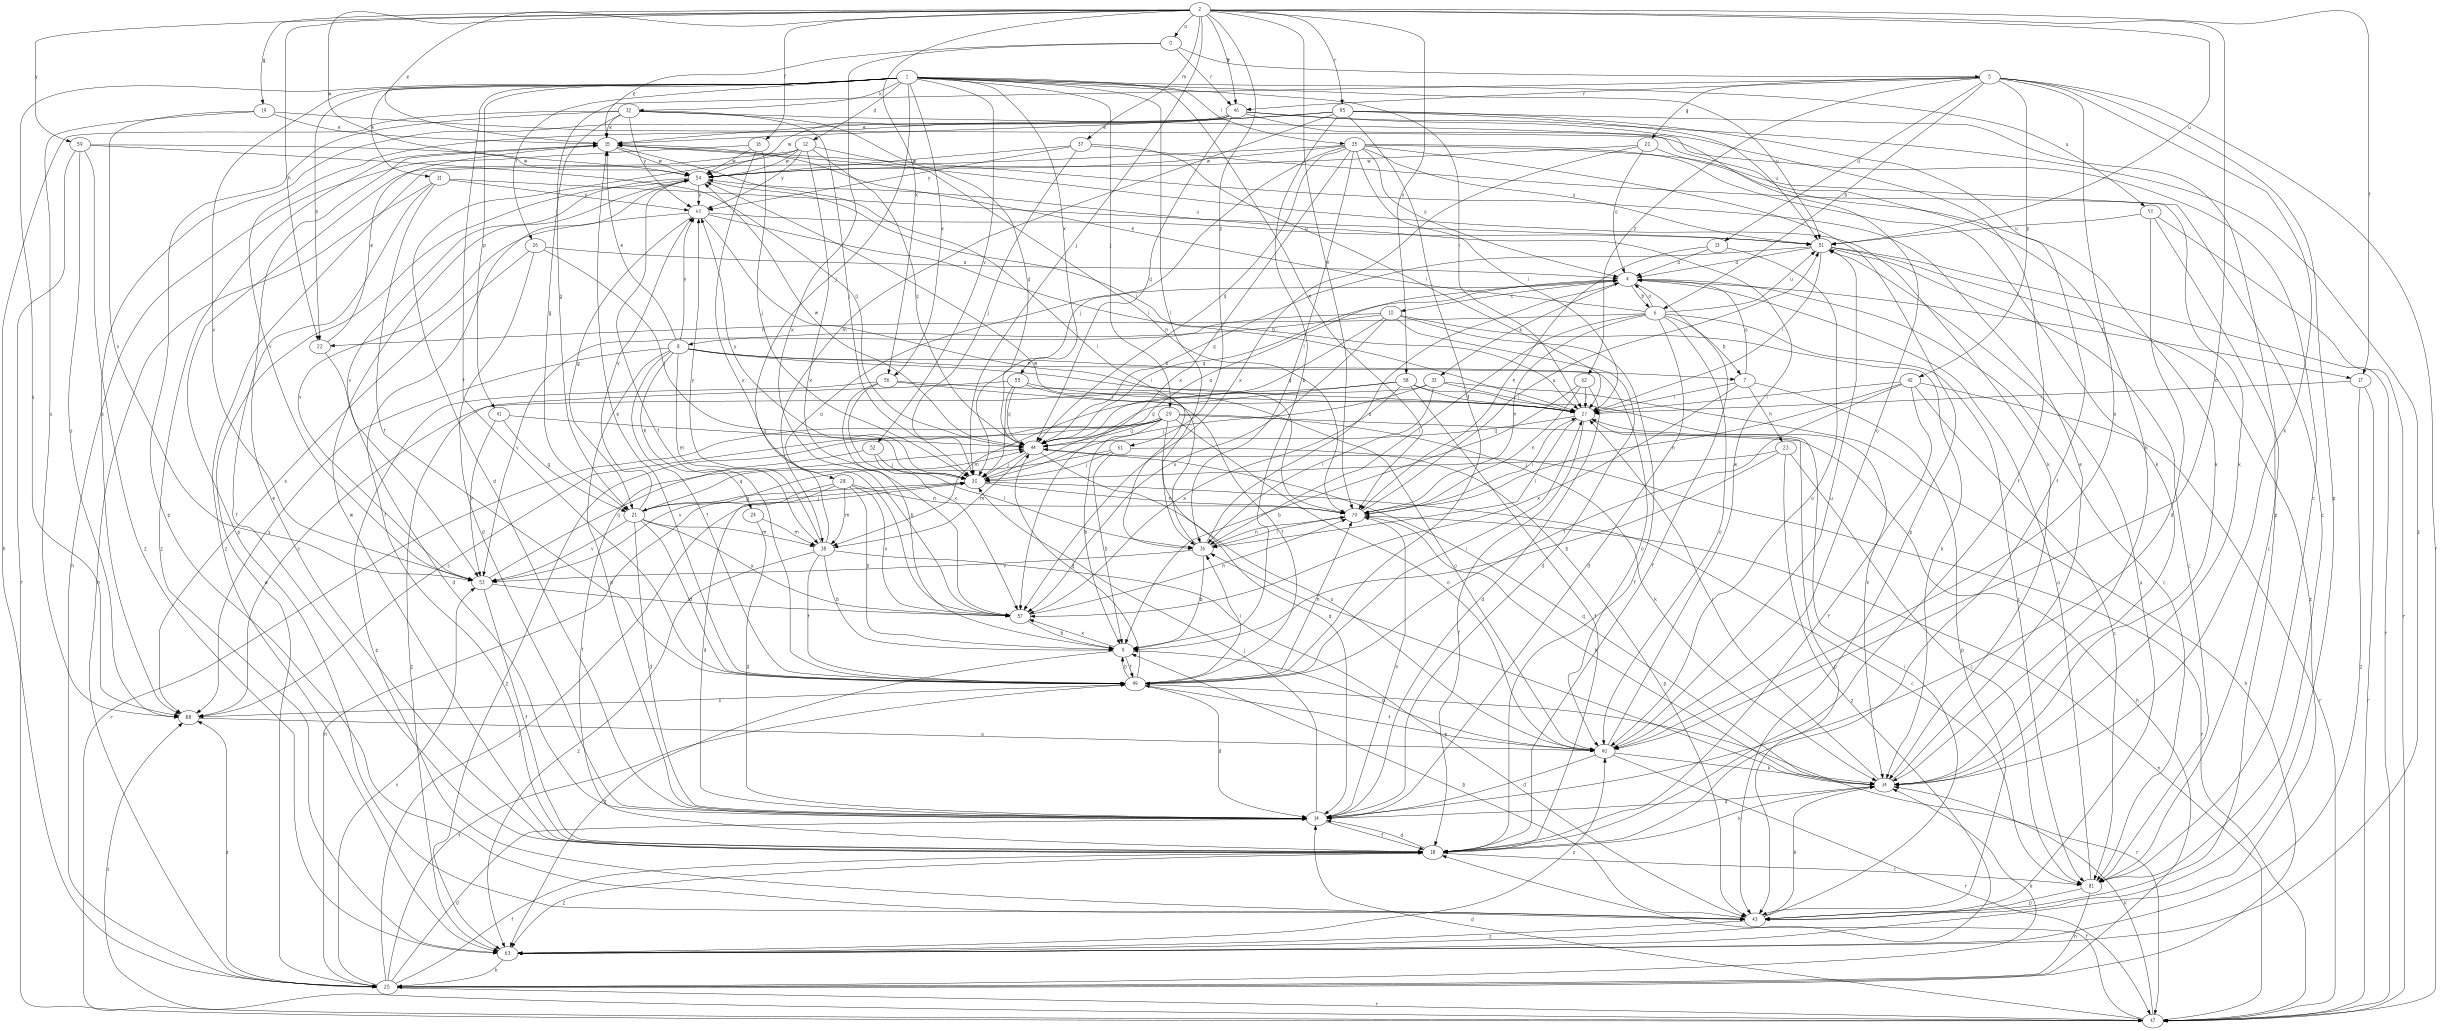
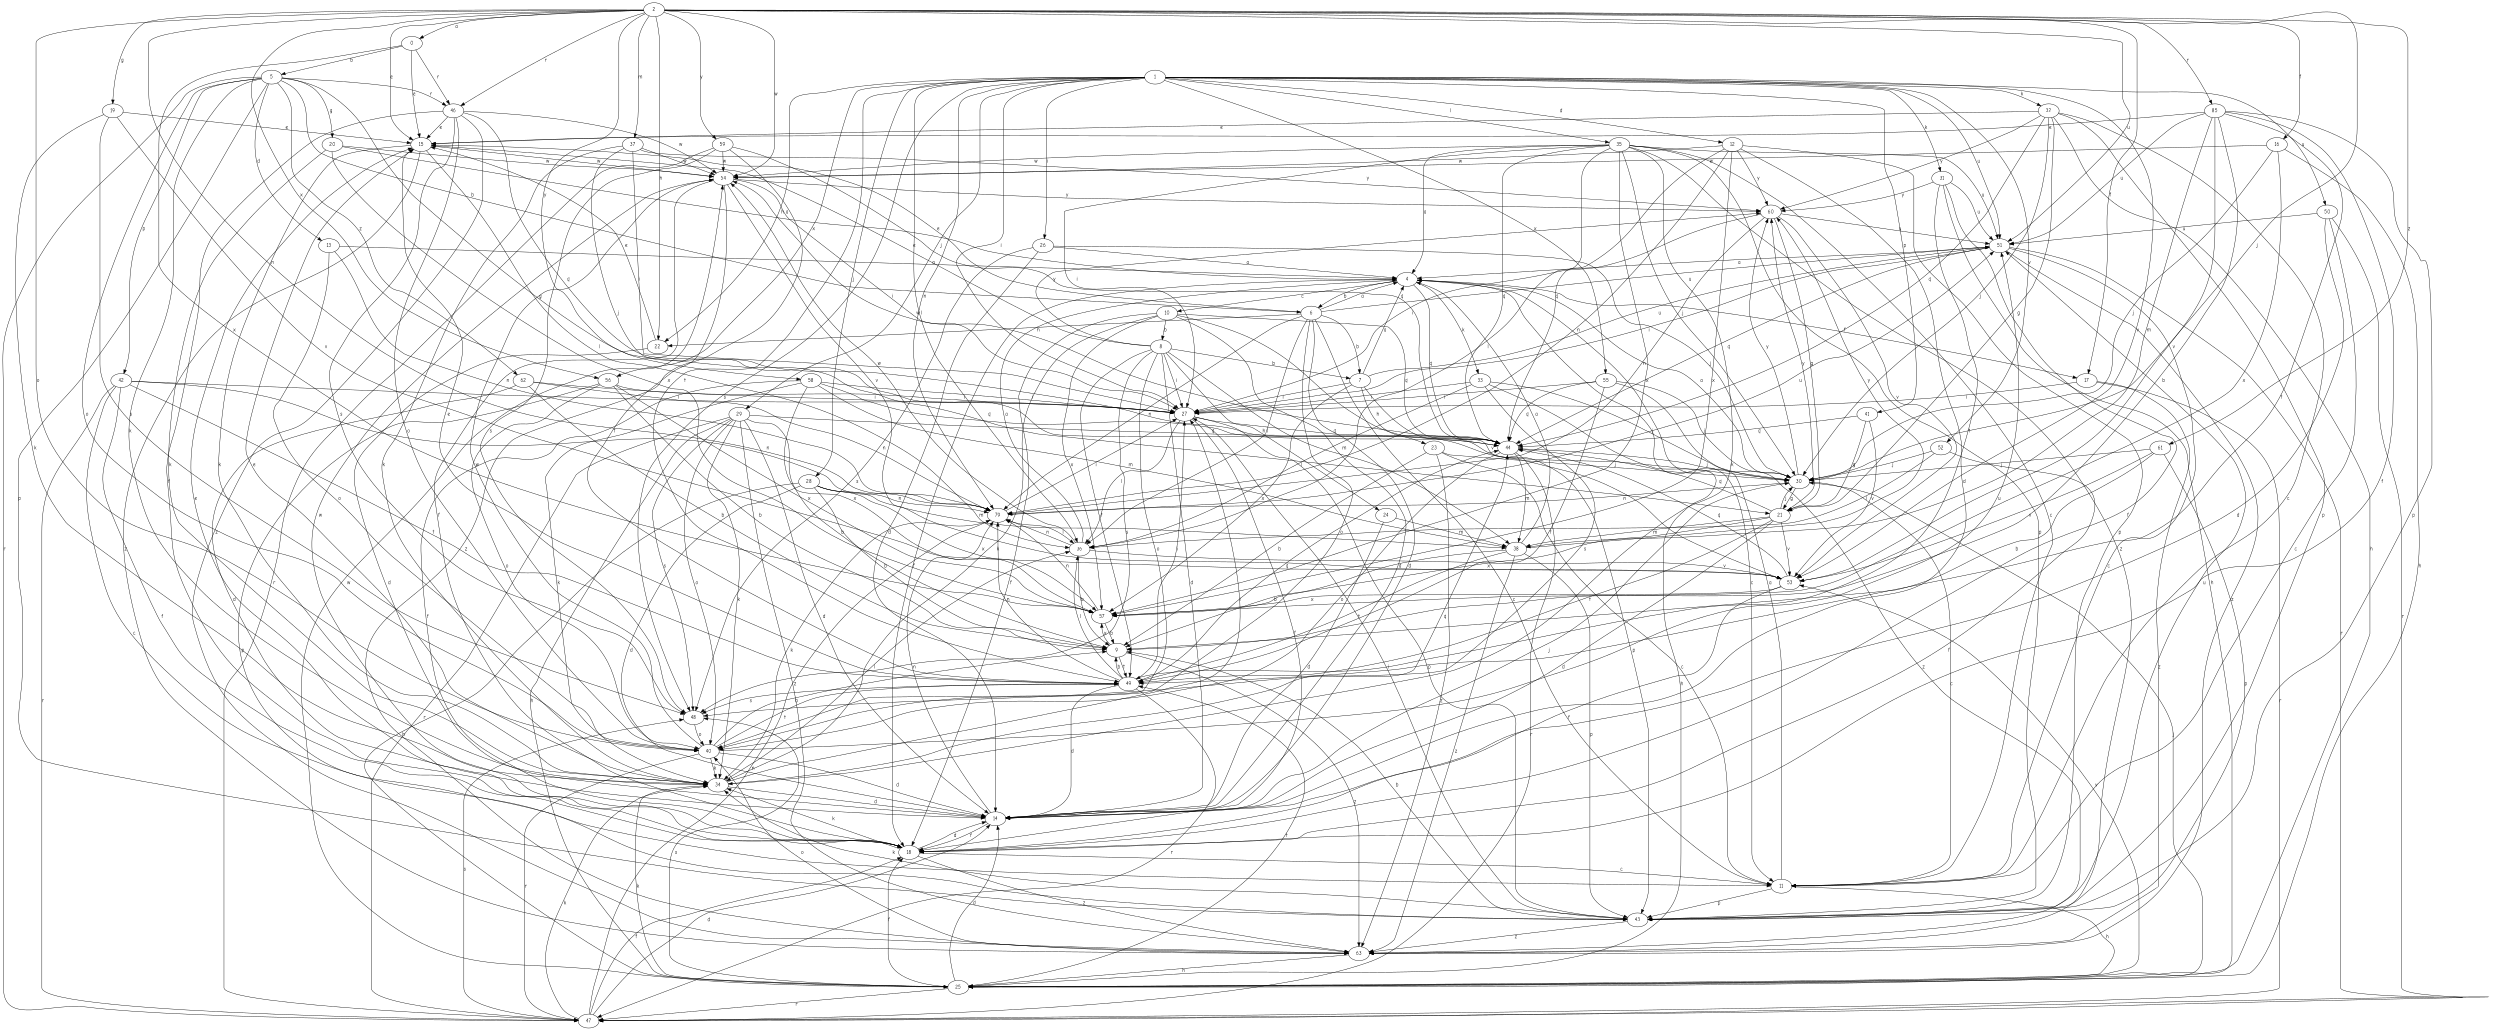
none -> (1674, 302)
(189, 718) -> (694, 718)
(2091, 886) -> (1781, 886)
